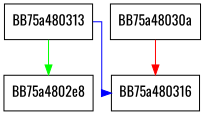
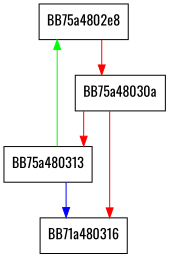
none -> (102, 52)
(155, 93) -> (84, 236)
none -> (84, 124)
